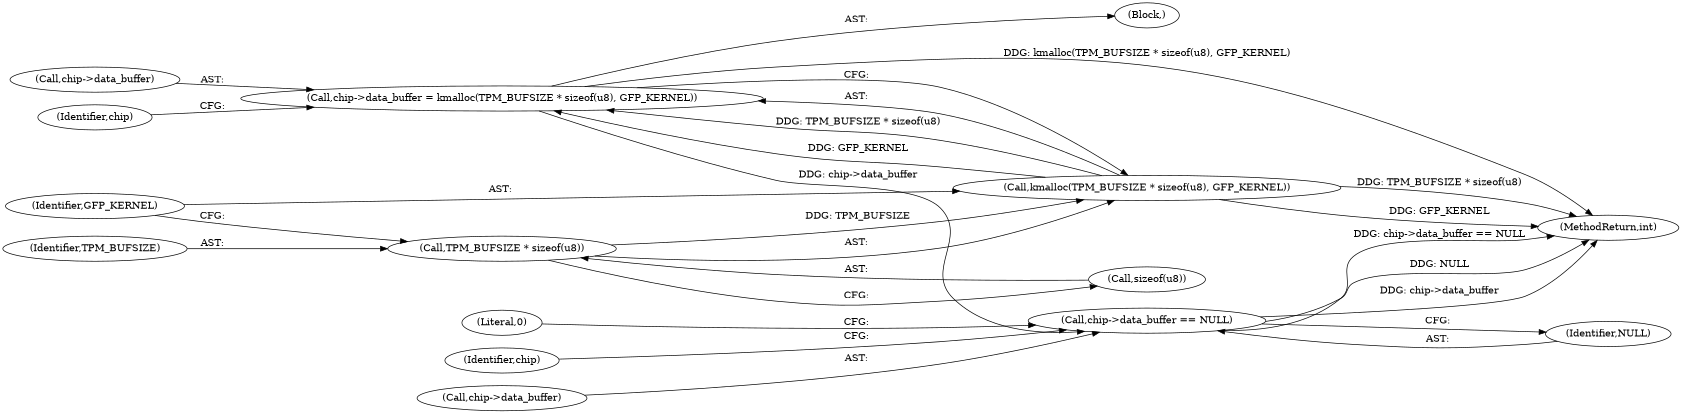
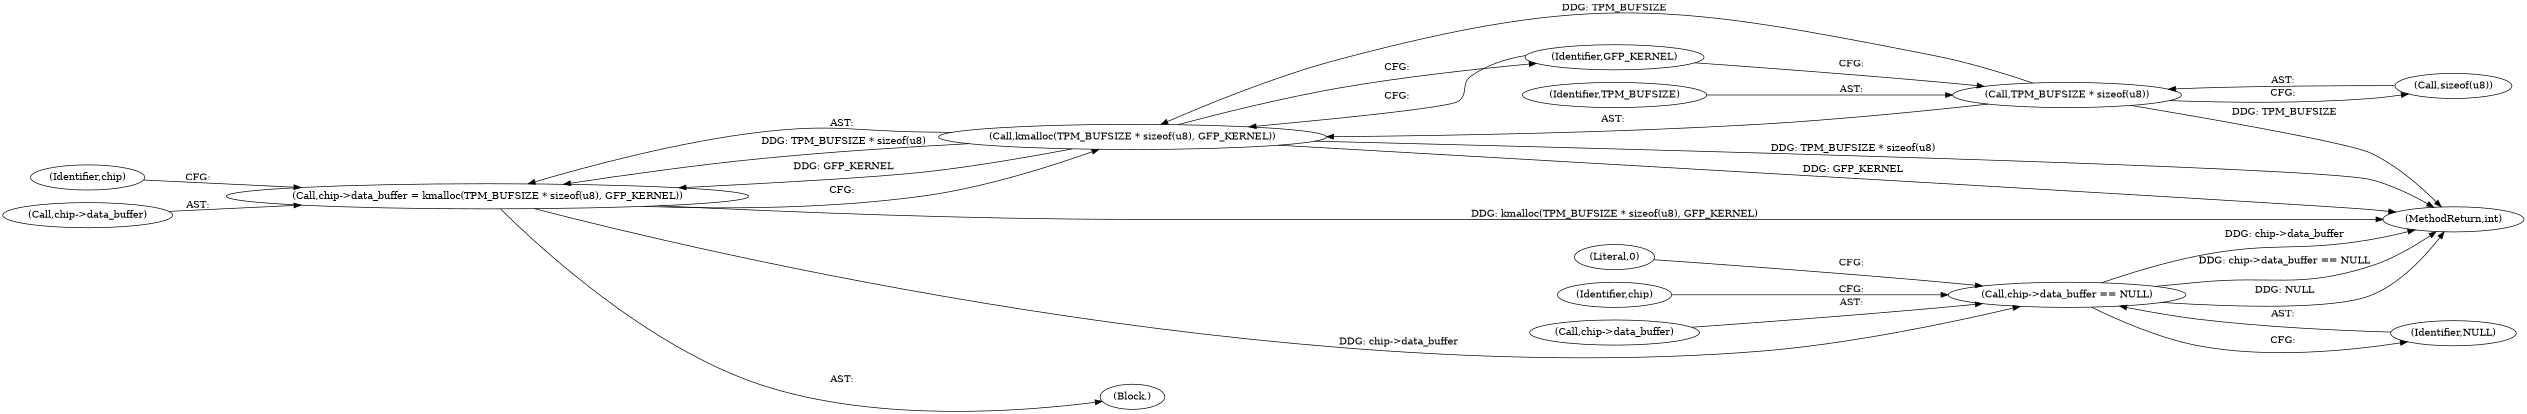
none -> (1352, 86)
none -> (2292, 134)
(502, 190) -> (1399, 96)
